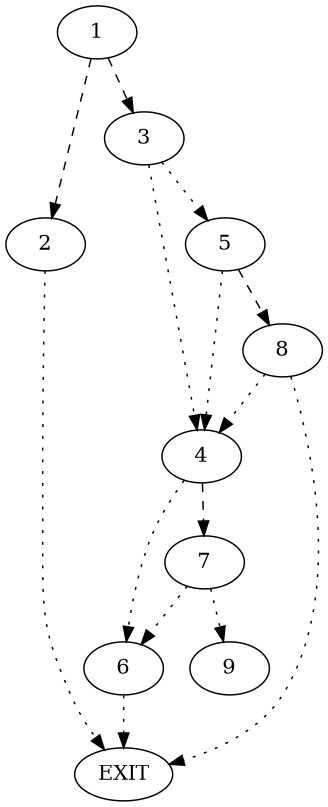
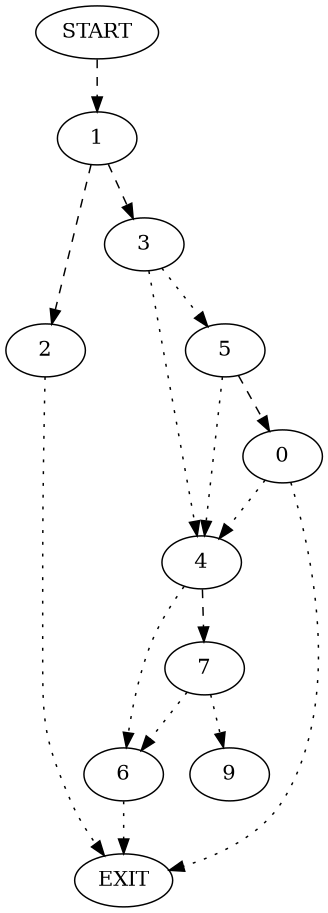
none -> (97, 32)
(283, 350) -> (283, 456)
